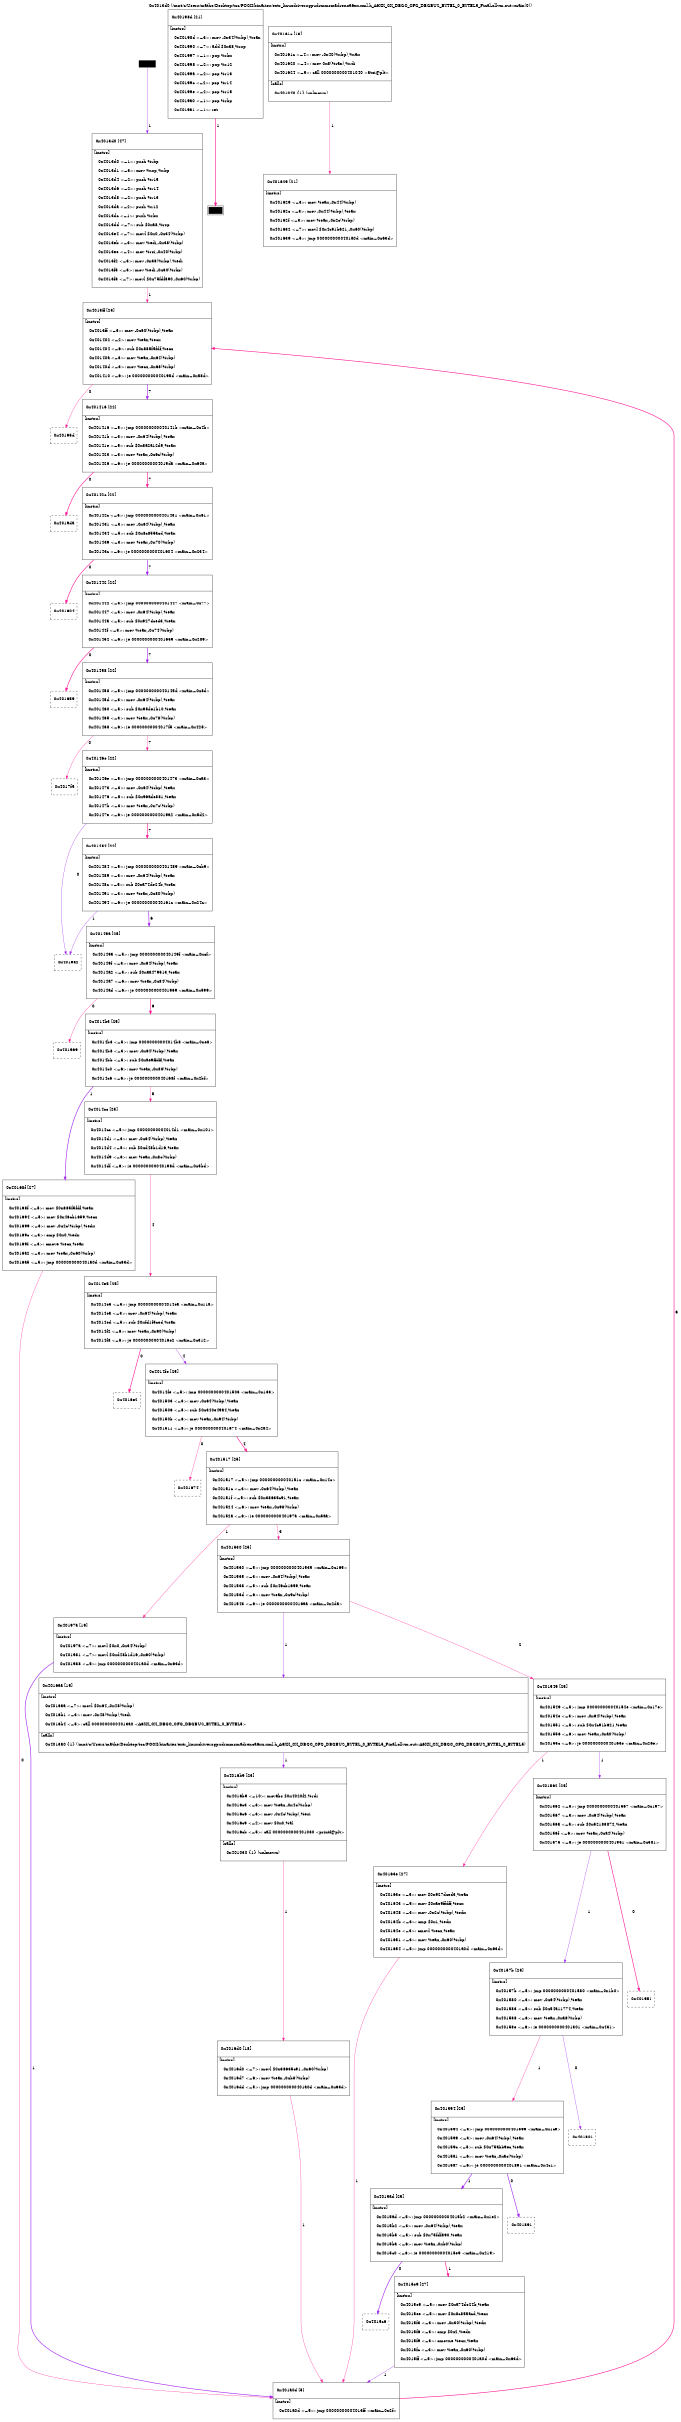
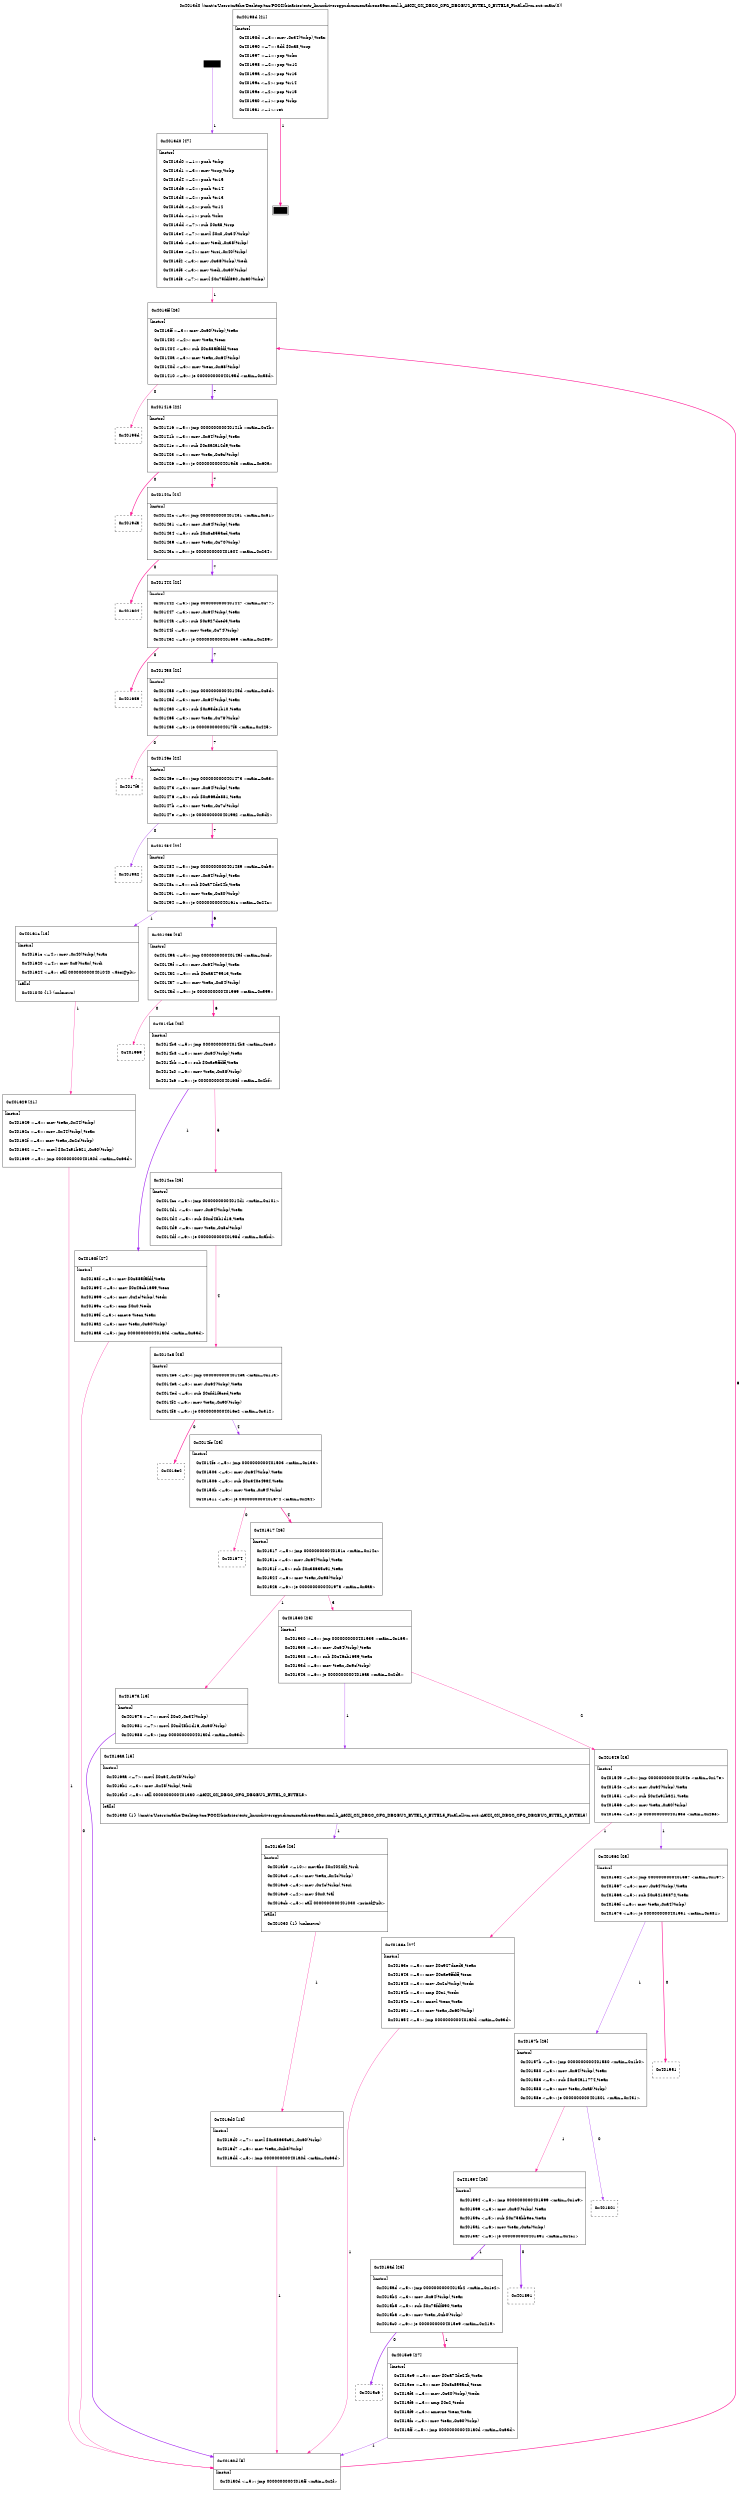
(81, 929) -> (147, 918)
none -> (69, 1873)
